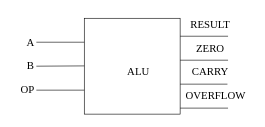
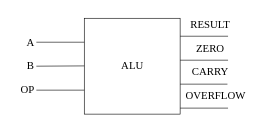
(138, 72) -> (132, 66)
